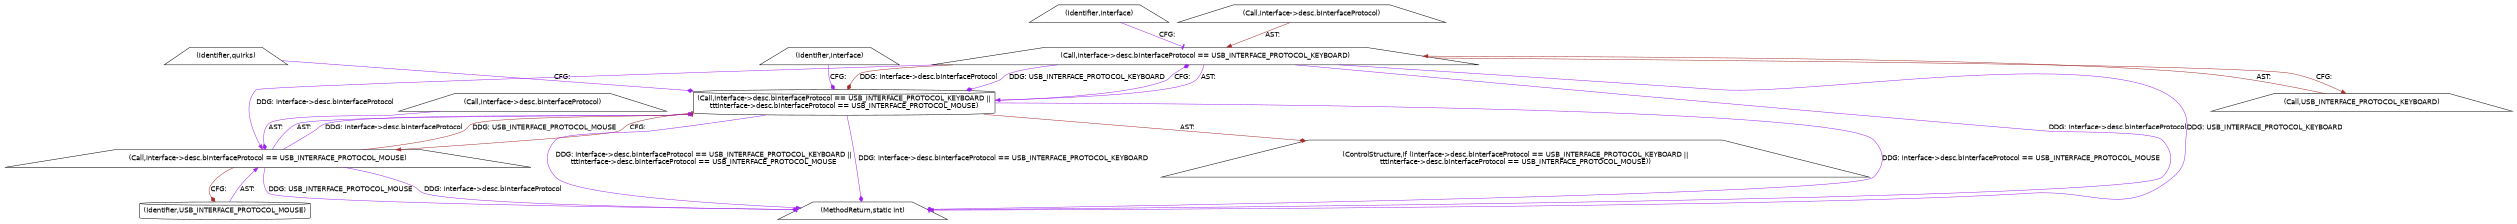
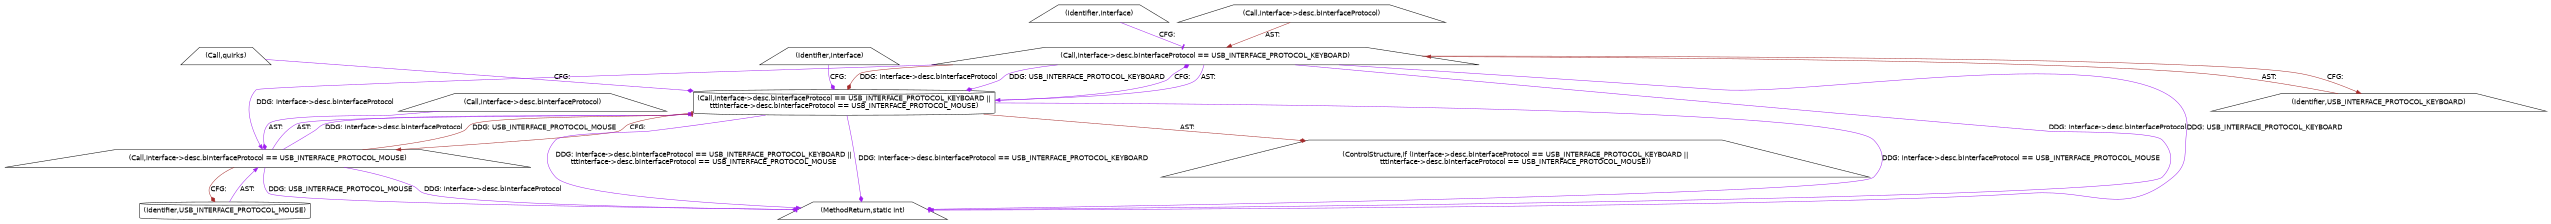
(226, 56) -> (226, 56)
(2362, 102) -> (2379, 102)
